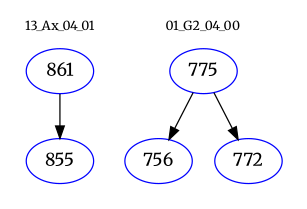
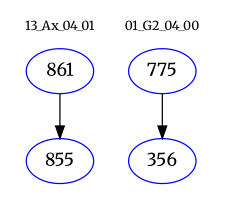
(159, 161) -> (162, 161)
(248, 161) -> none
